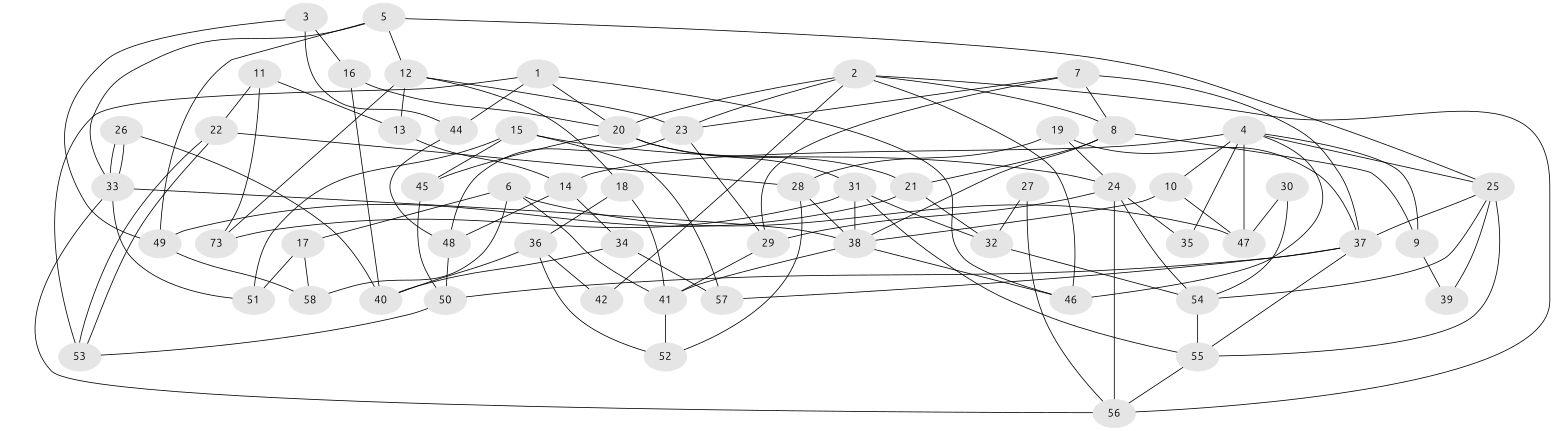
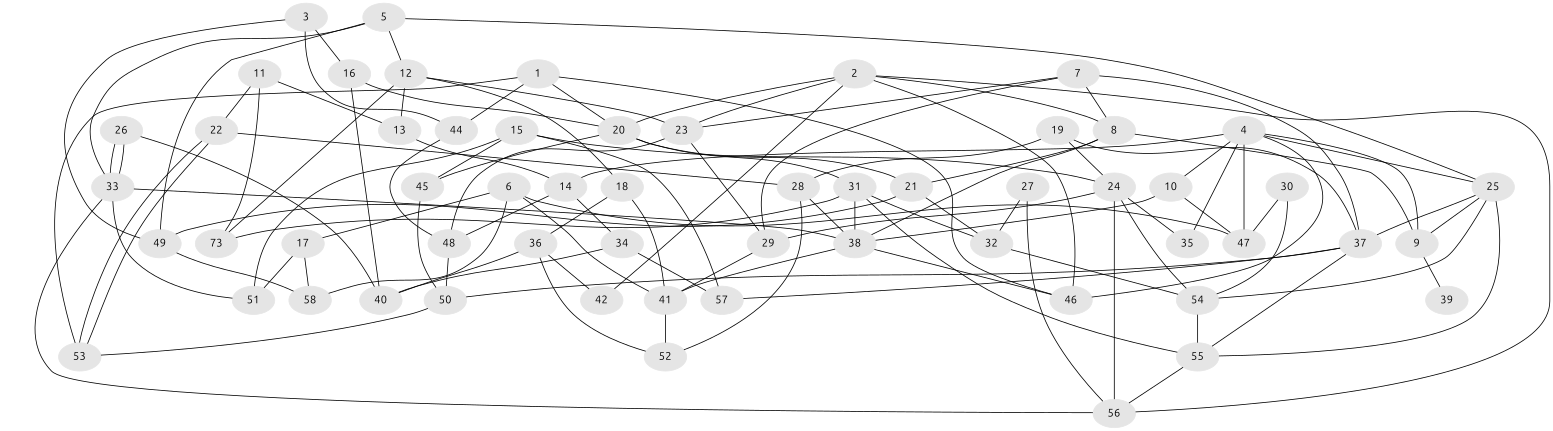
(1476, 246) -> (1455, 215)
